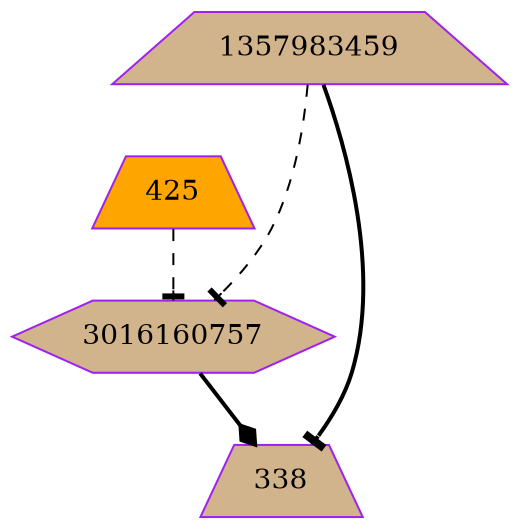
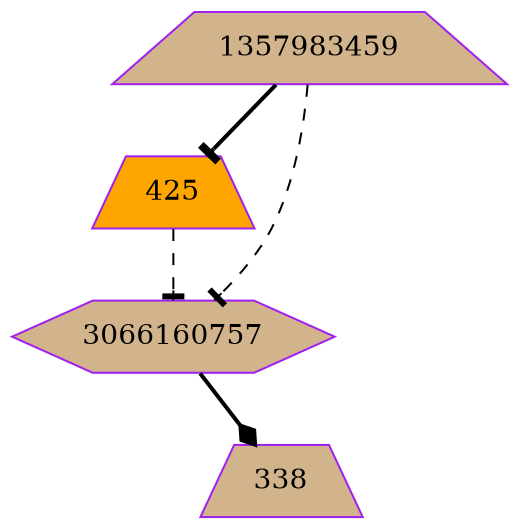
(362, 263) -> (245, 117)
(173, 337) -> (173, 337)
